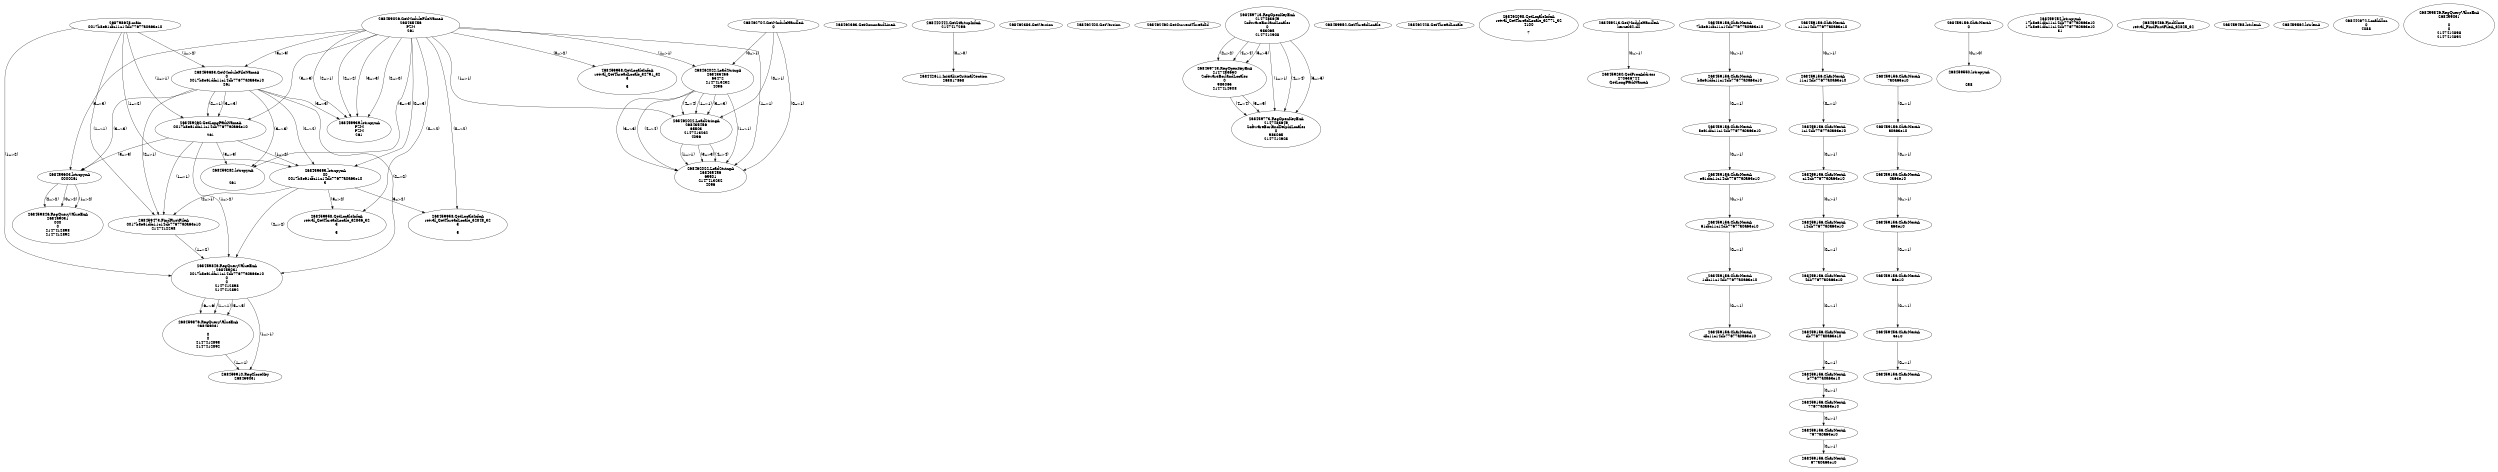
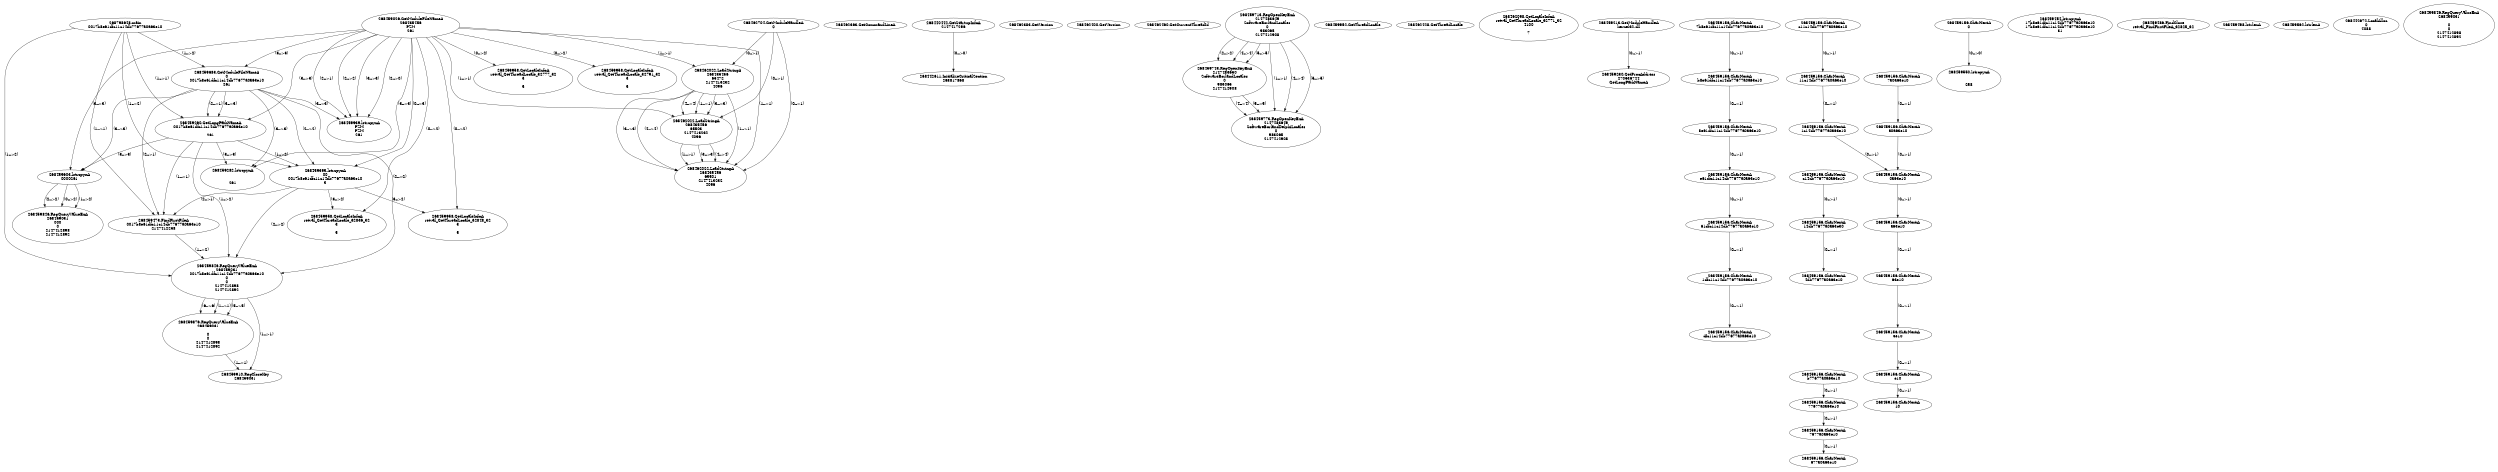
none -> (523, 79)
(627, 79) -> (627, 79)
(1824, 152) -> (1860, 153)
(1824, 225) -> (1824, 225)
(1824, 335) -> none
(1898, 335) -> (1898, 335)
none -> (1898, 405)
